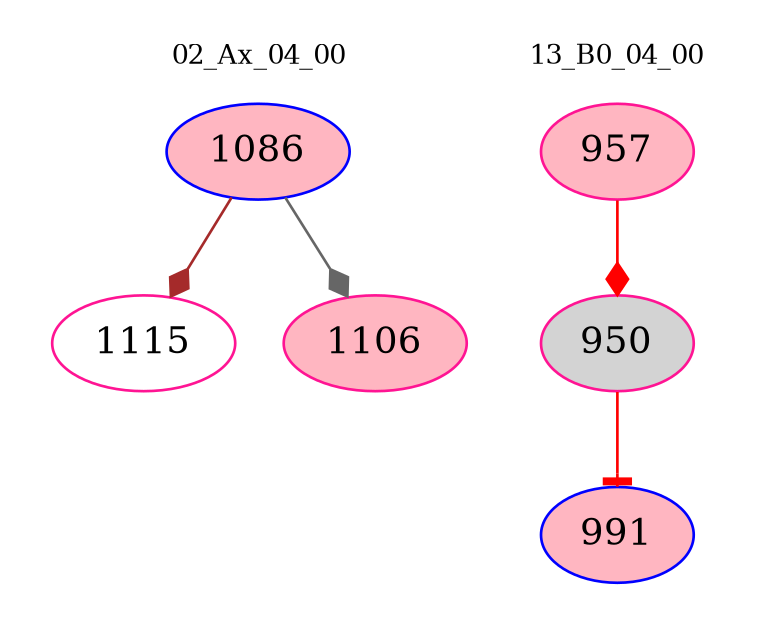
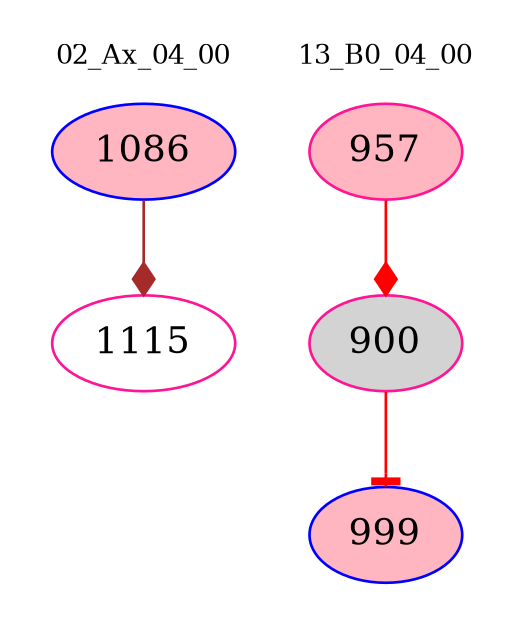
(375, 343) -> none
(617, 343) -> (386, 343)
(617, 535) -> (386, 535)
